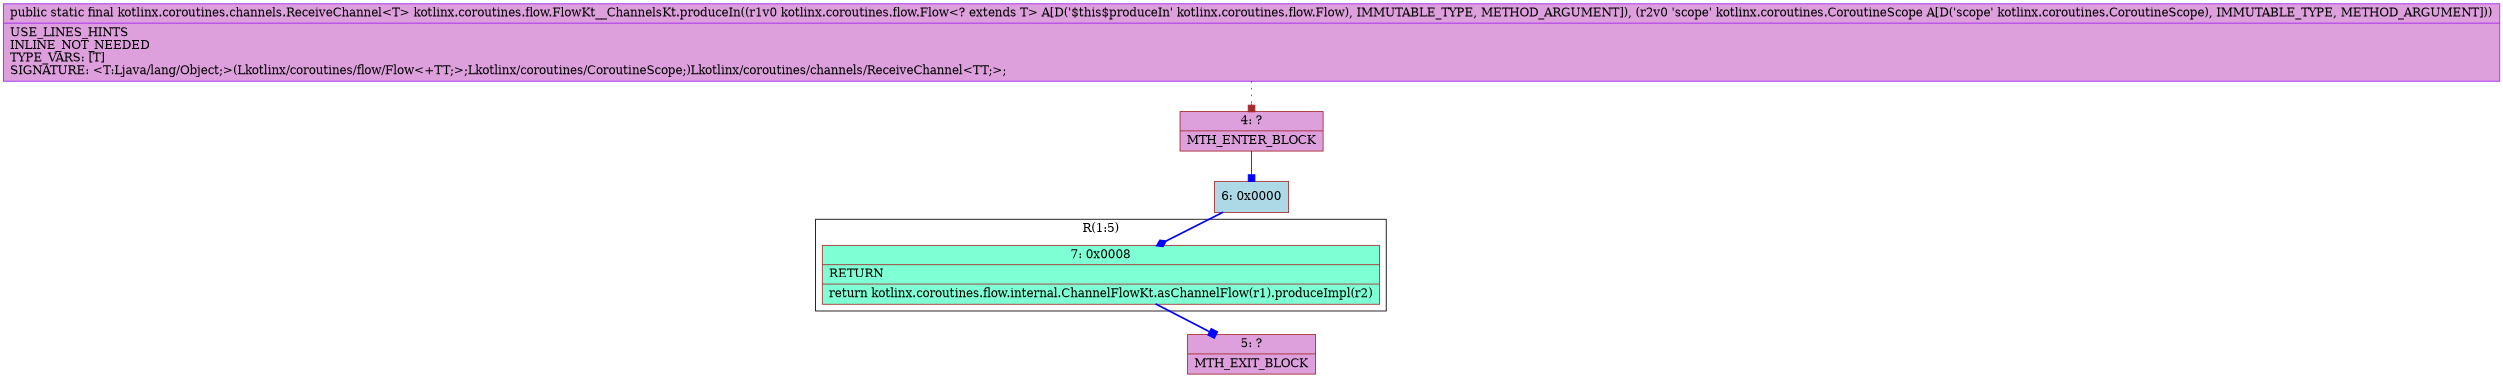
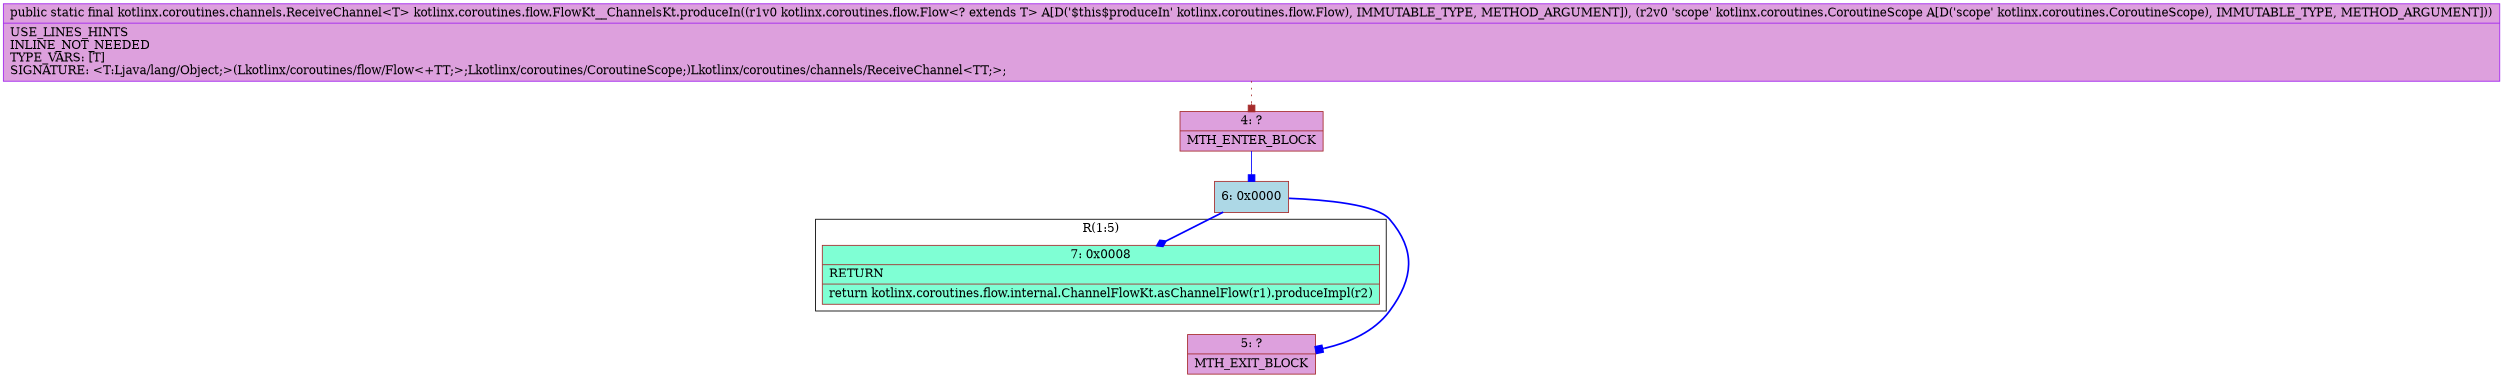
(1182, 317) -> (1407, 251)
